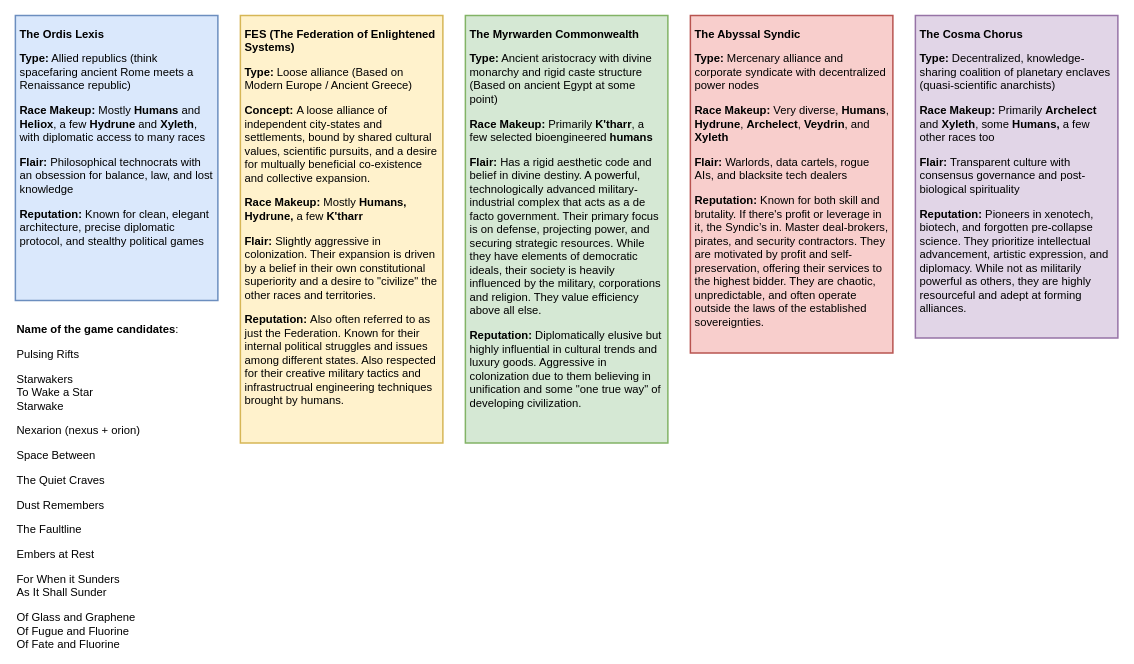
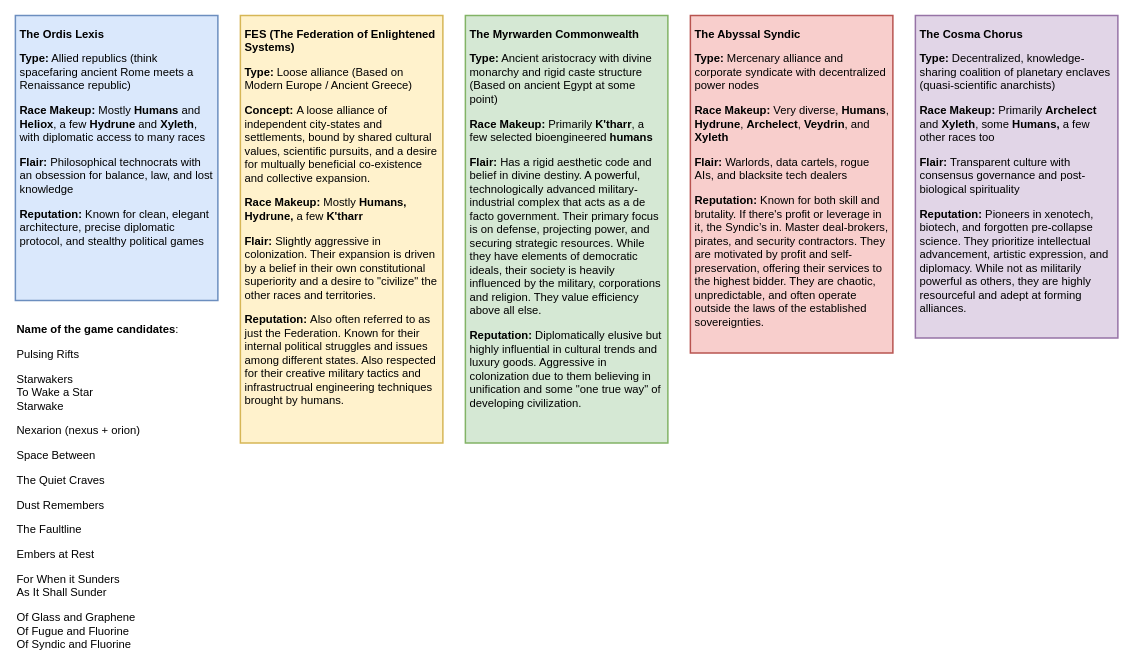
(96, 420) -> (96, 420)
